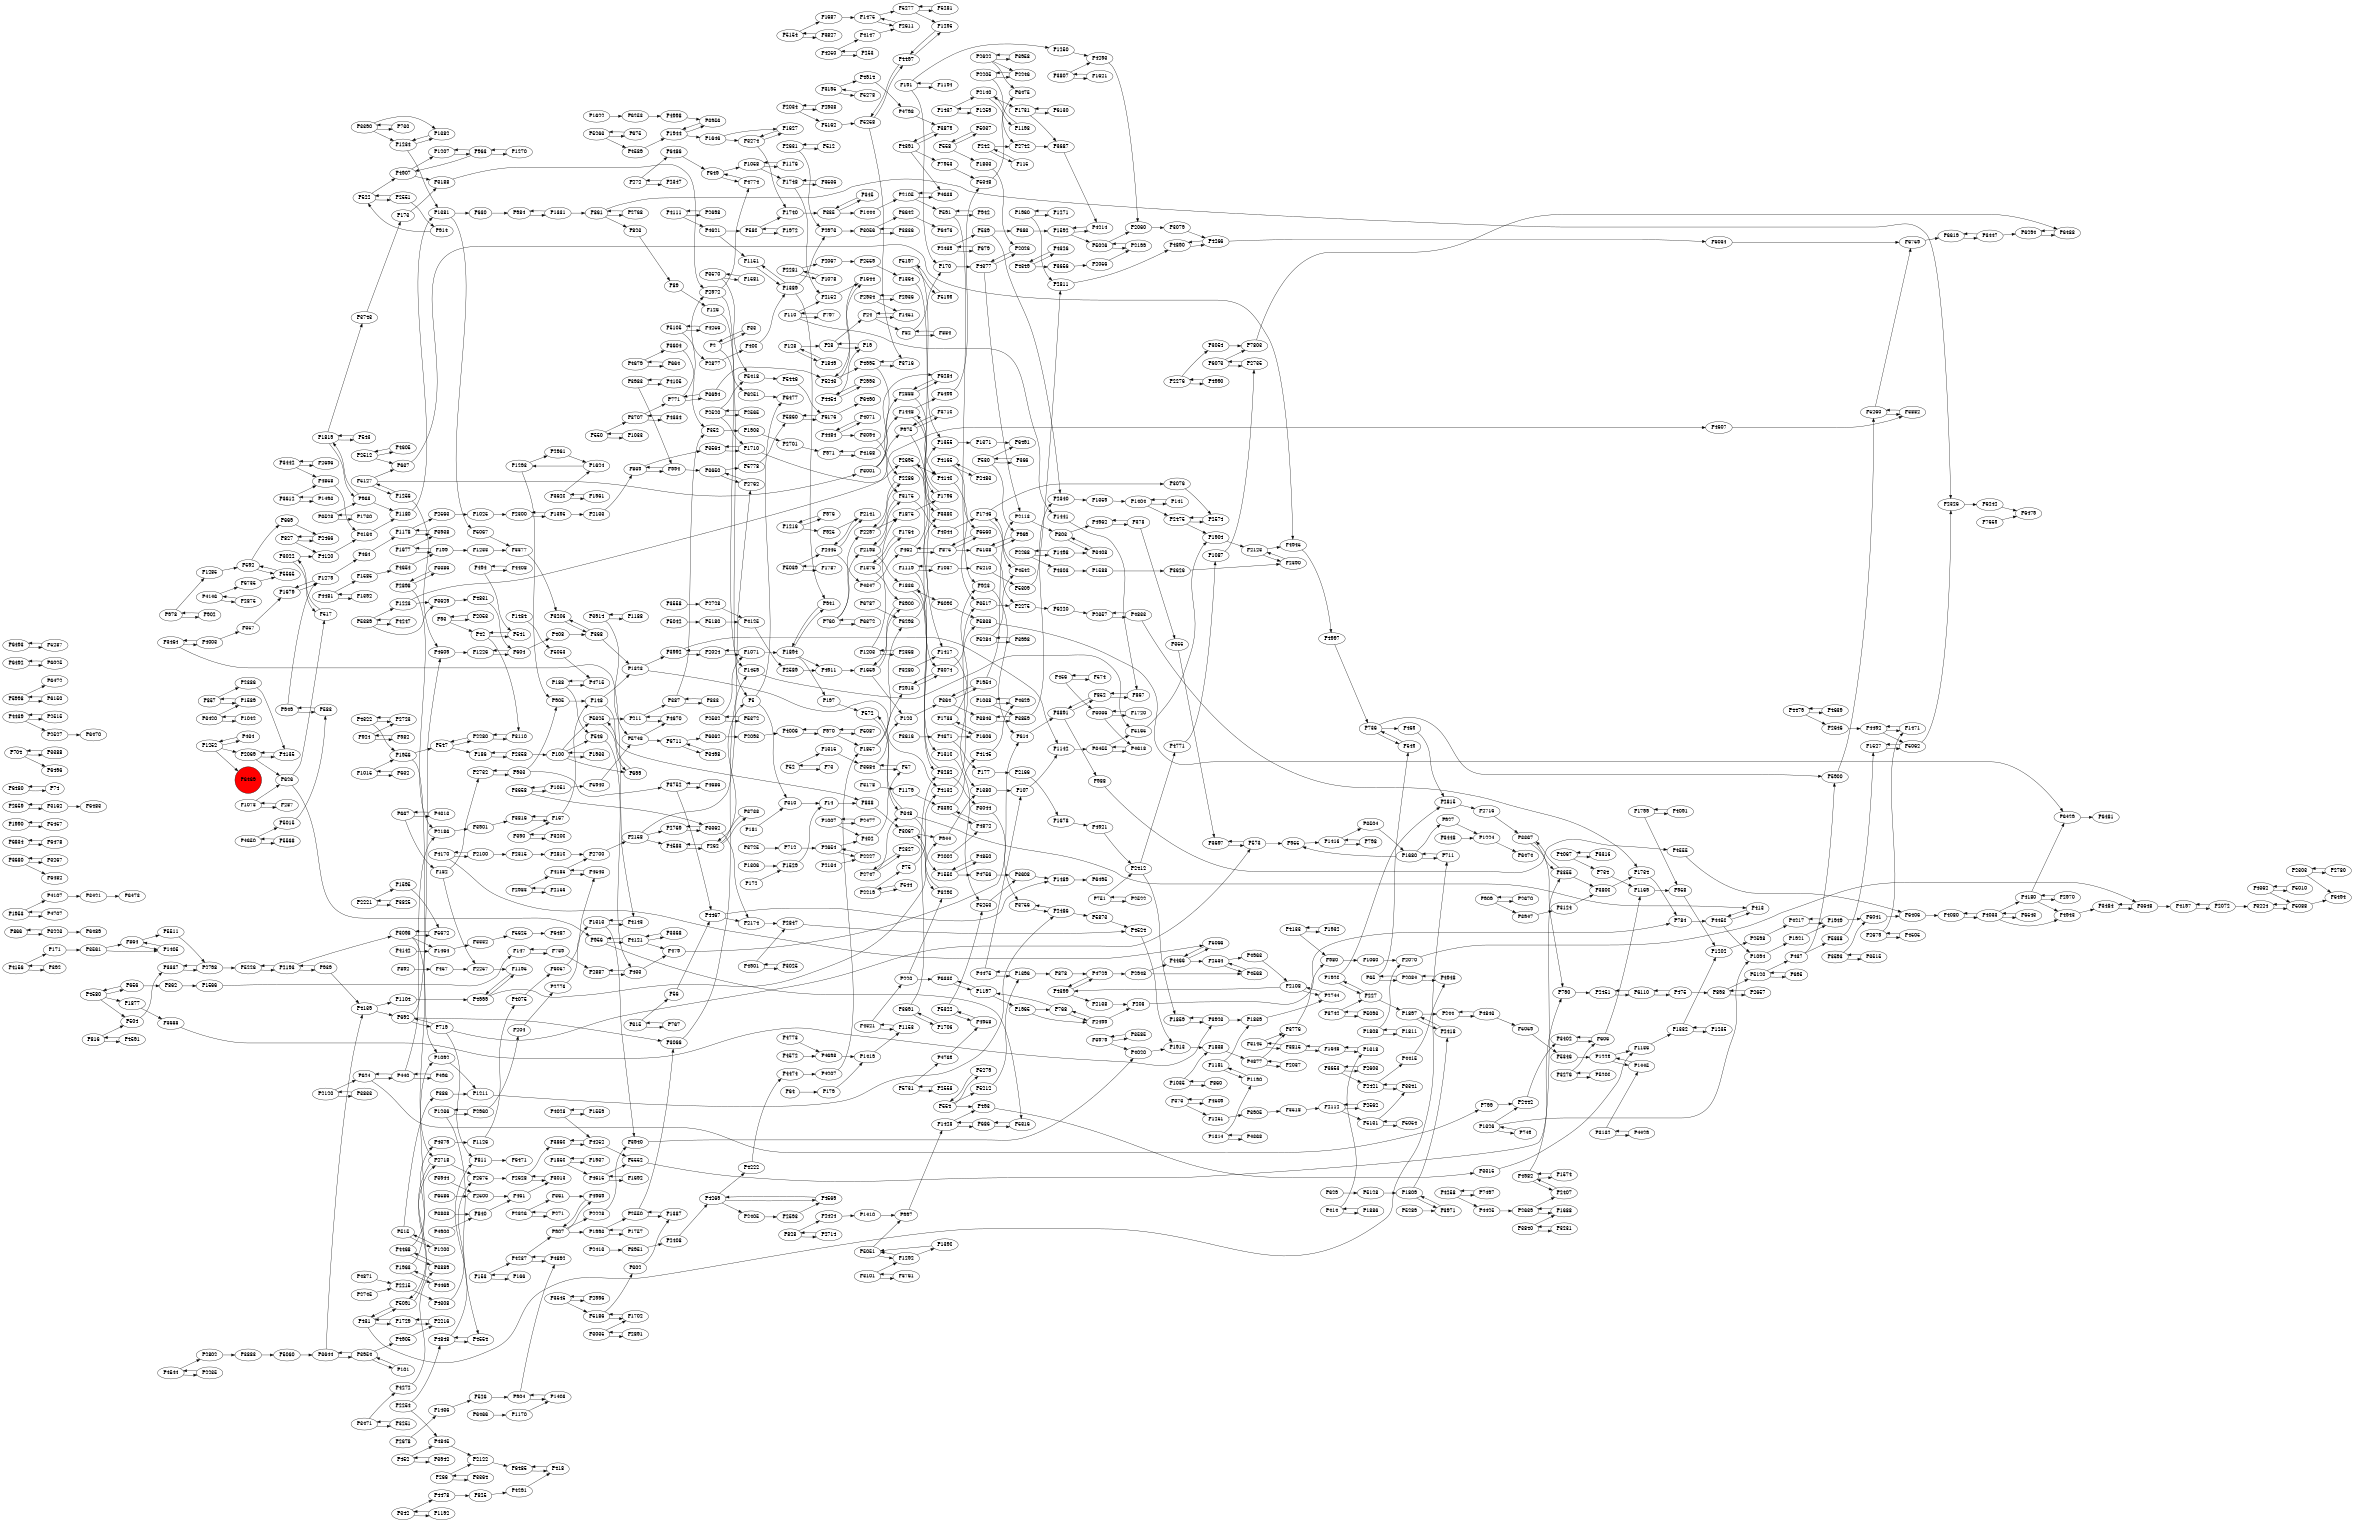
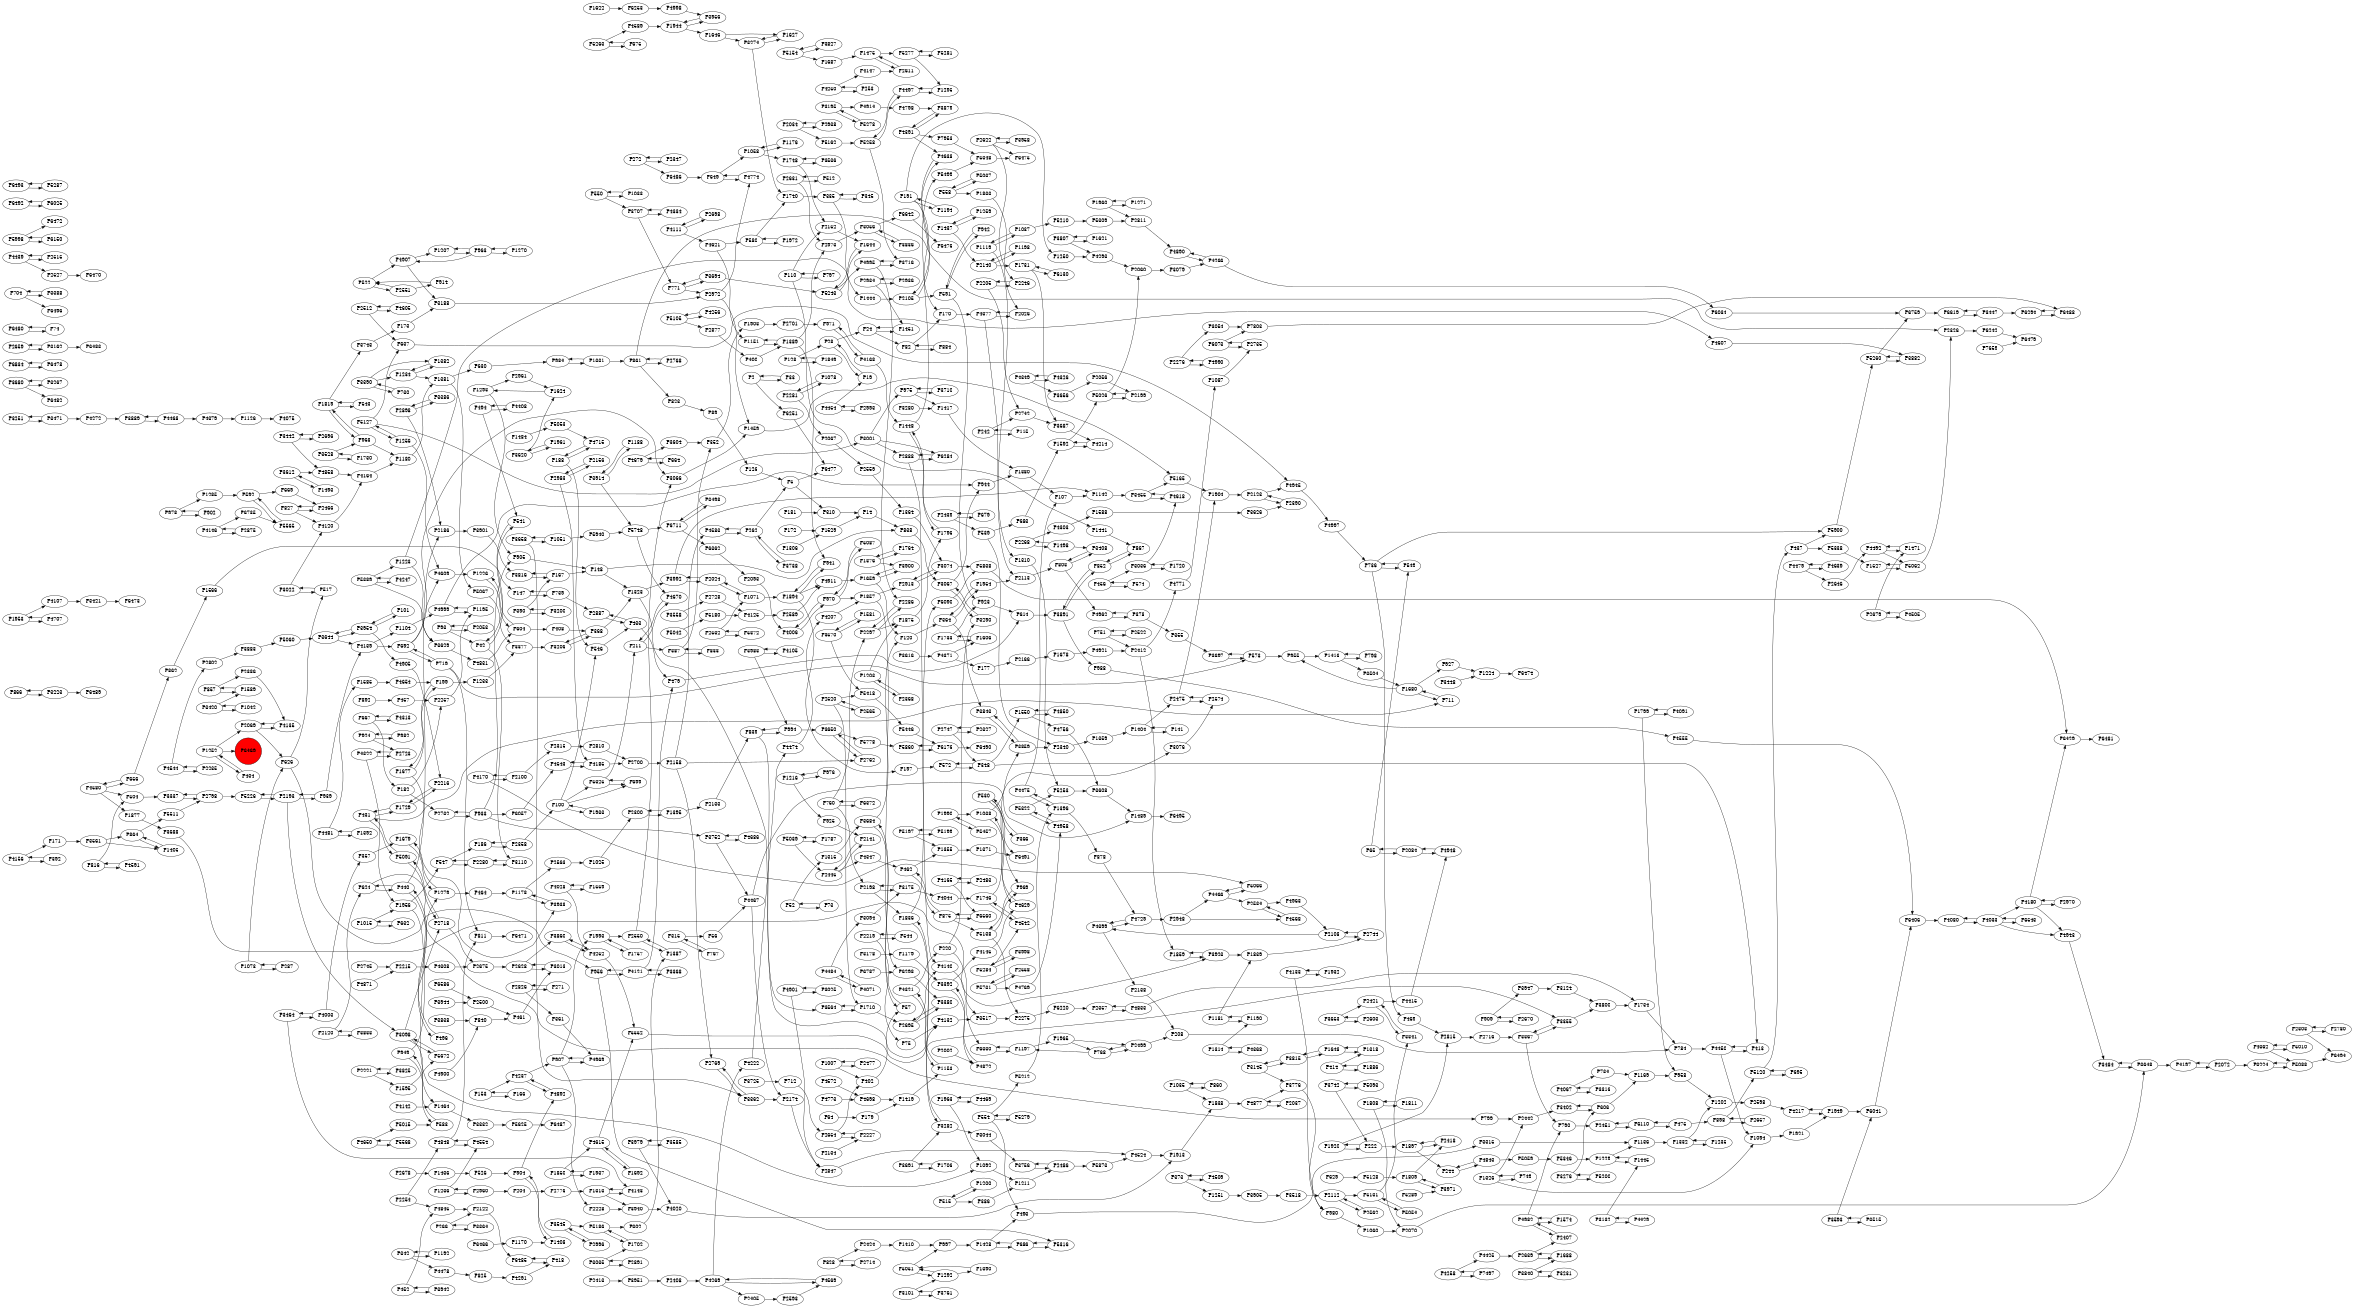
none -> (964, 814)
(536, 985) -> (496, 814)
(1371, 996) -> (1371, 1147)
